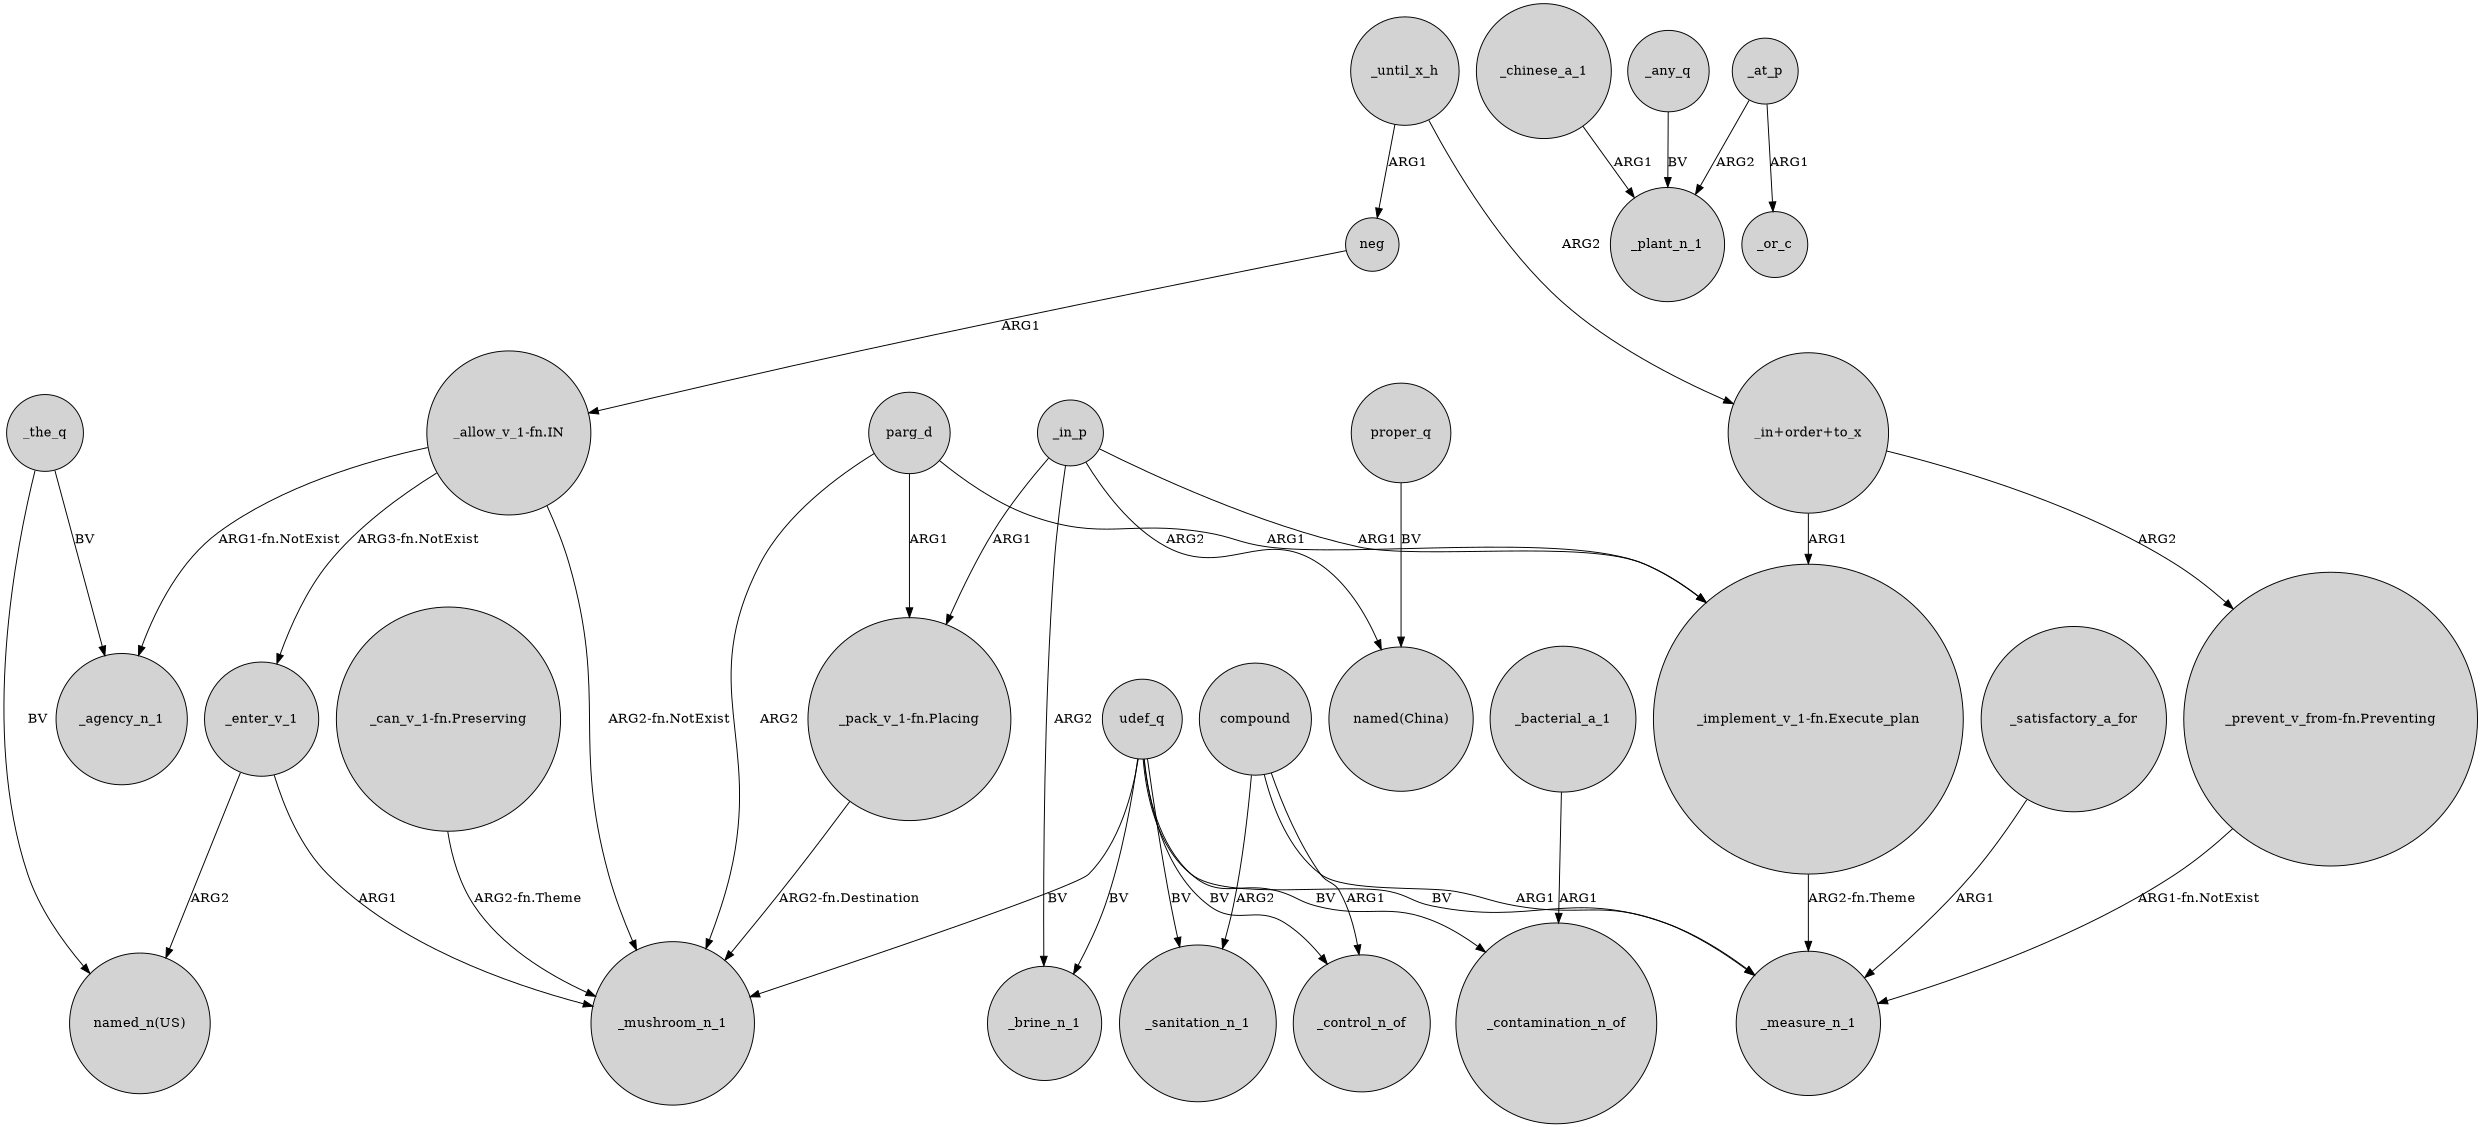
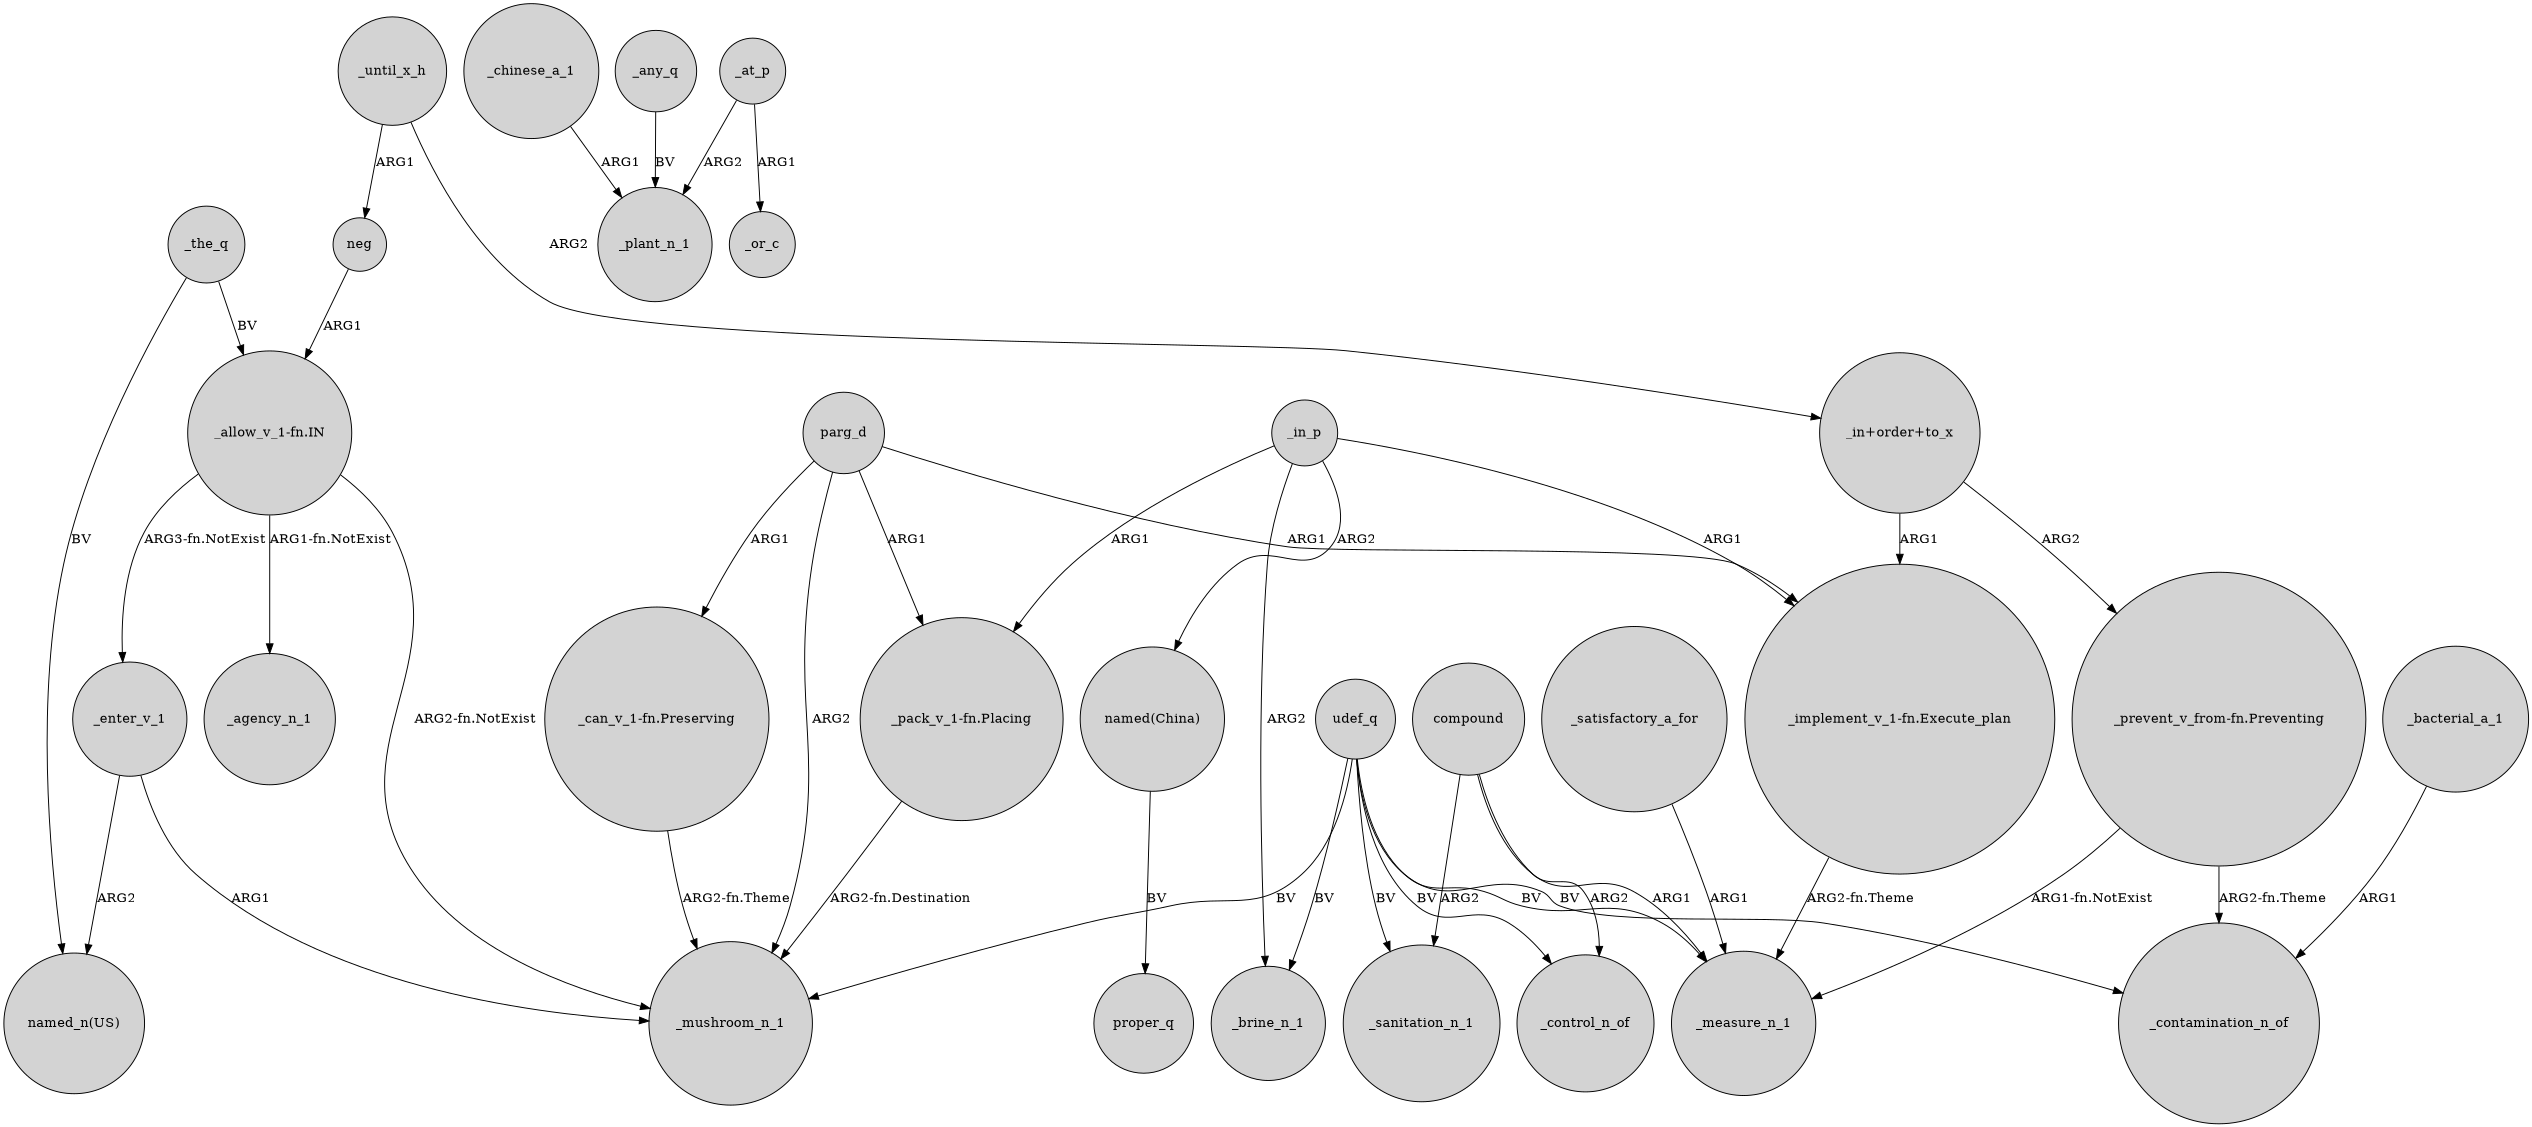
none -> (753, 529)
(79, 558) -> (230, 313)
(1401, 560) -> (1148, 877)
none -> (2219, 890)
(1366, 899) -> (1610, 899)
